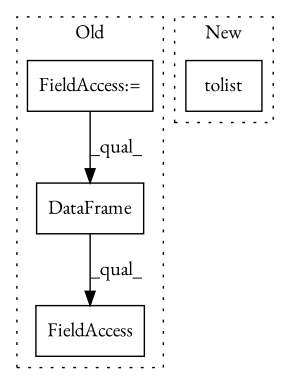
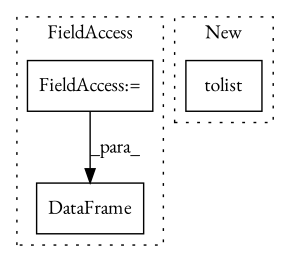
(90, 33) -> (90, 33)
(116, 147) -> (115, 147)
(90, 331) -> none
